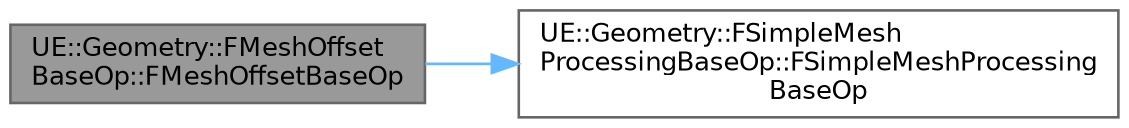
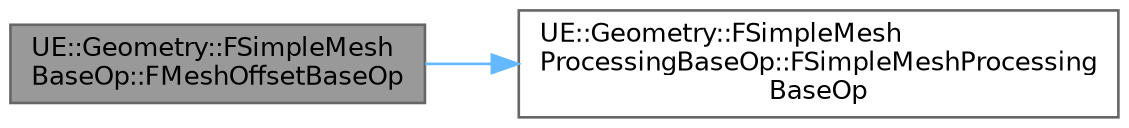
(218, 64) -> (218, 64)
